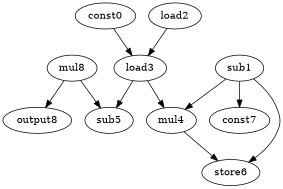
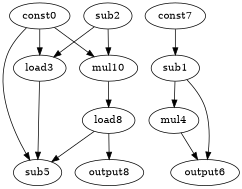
(175, 16) -> (108, 16)
(72, 68) -> (109, 120)
none -> (109, 68)
none -> (4, 90)
(154, 91) -> none
(240, 91) -> (175, 38)
(231, 173) -> (205, 173)
